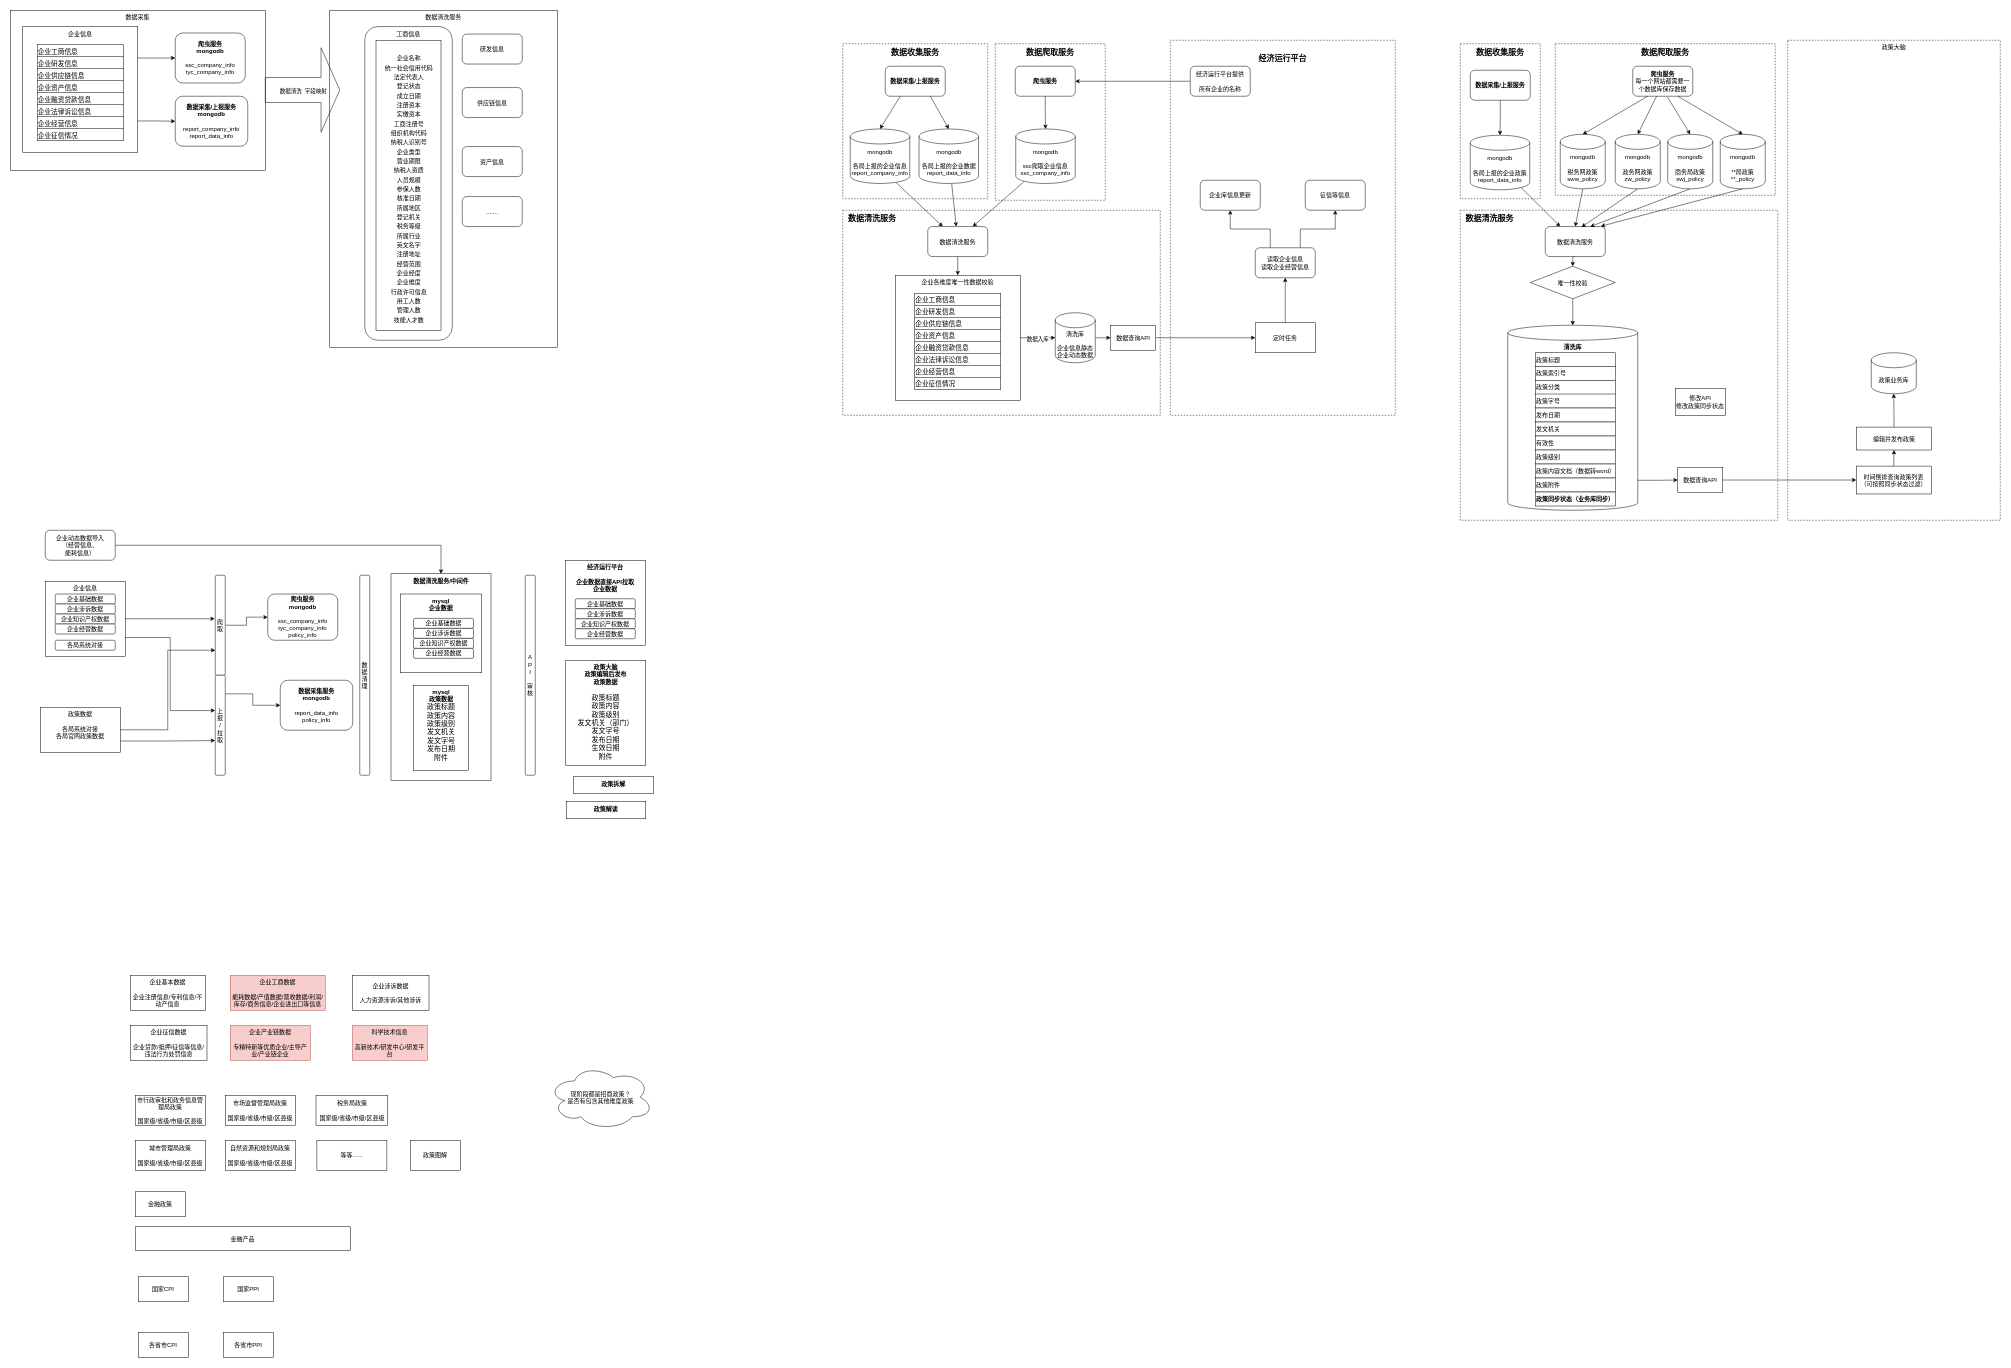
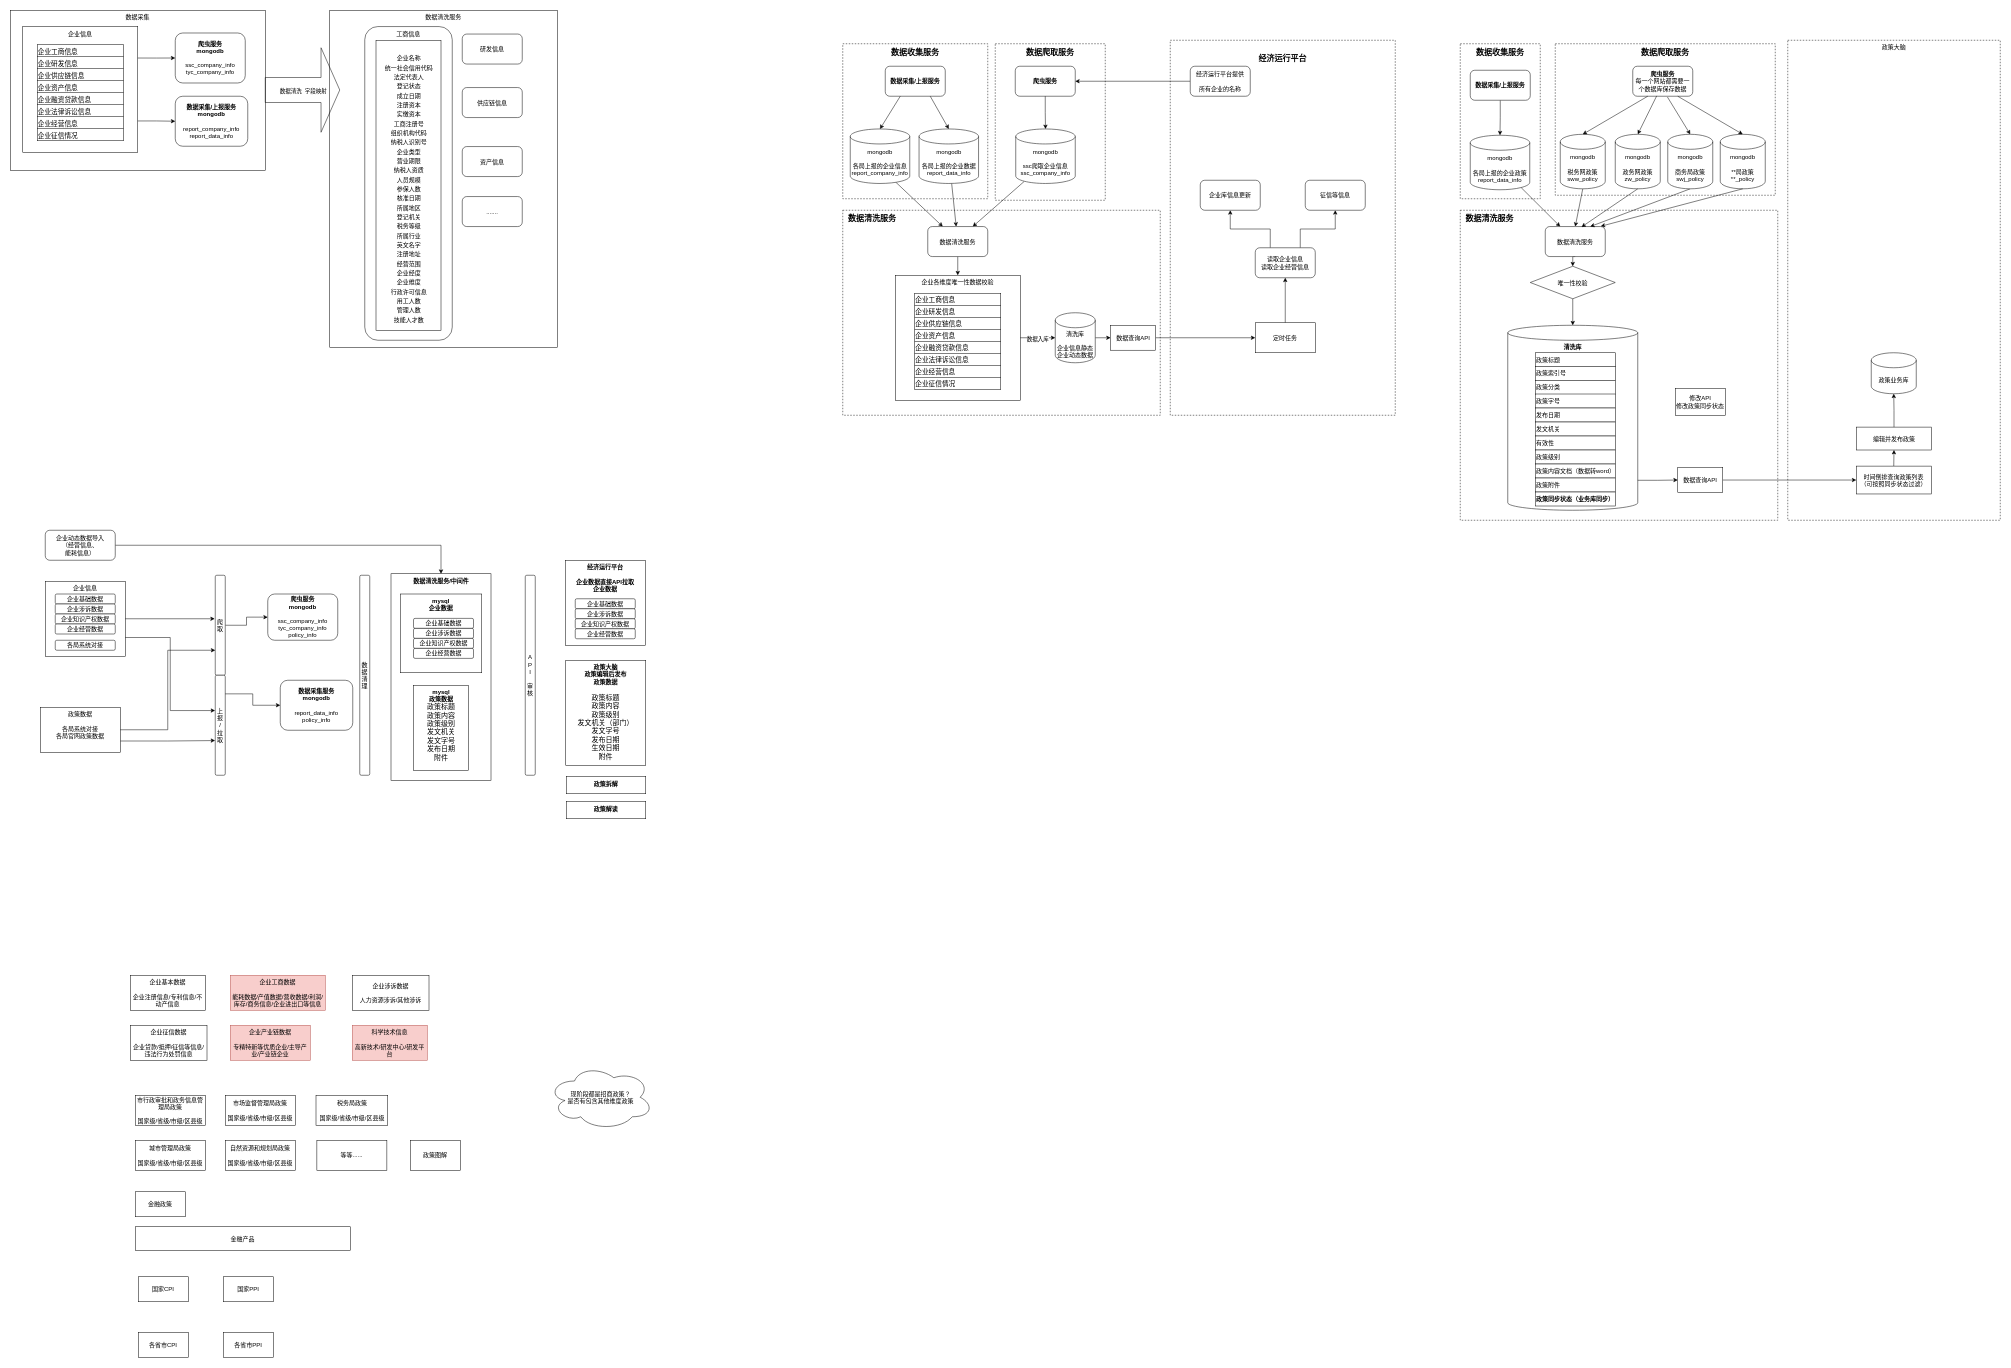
(614, 785) -> (606, 785)
